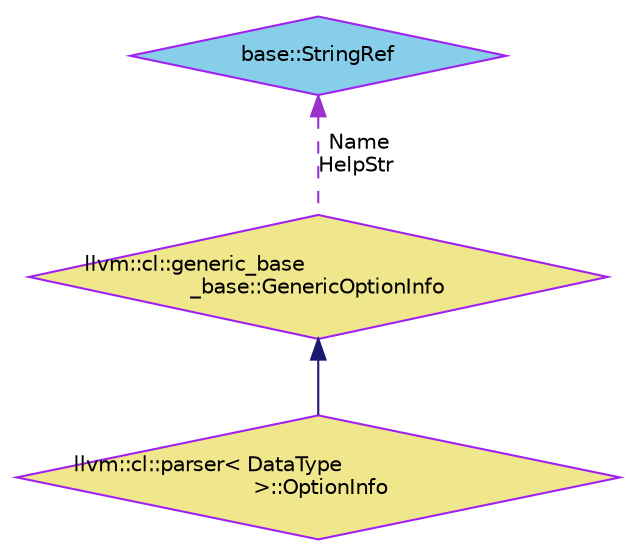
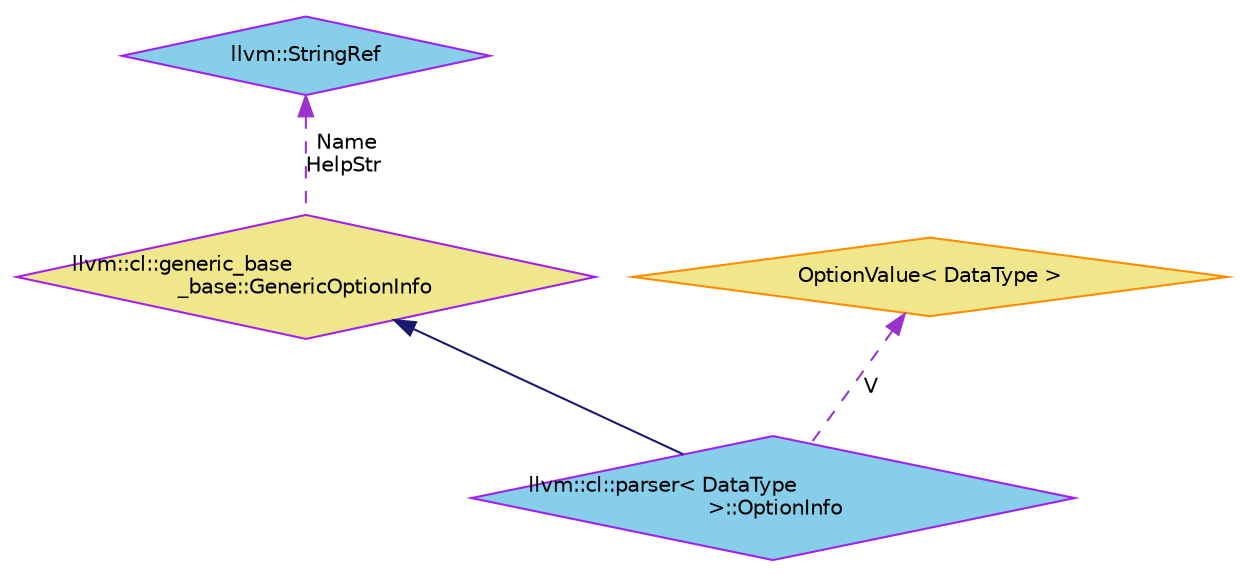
(318, 56) -> (306, 56)
none -> (930, 277)
(318, 477) -> (773, 498)
